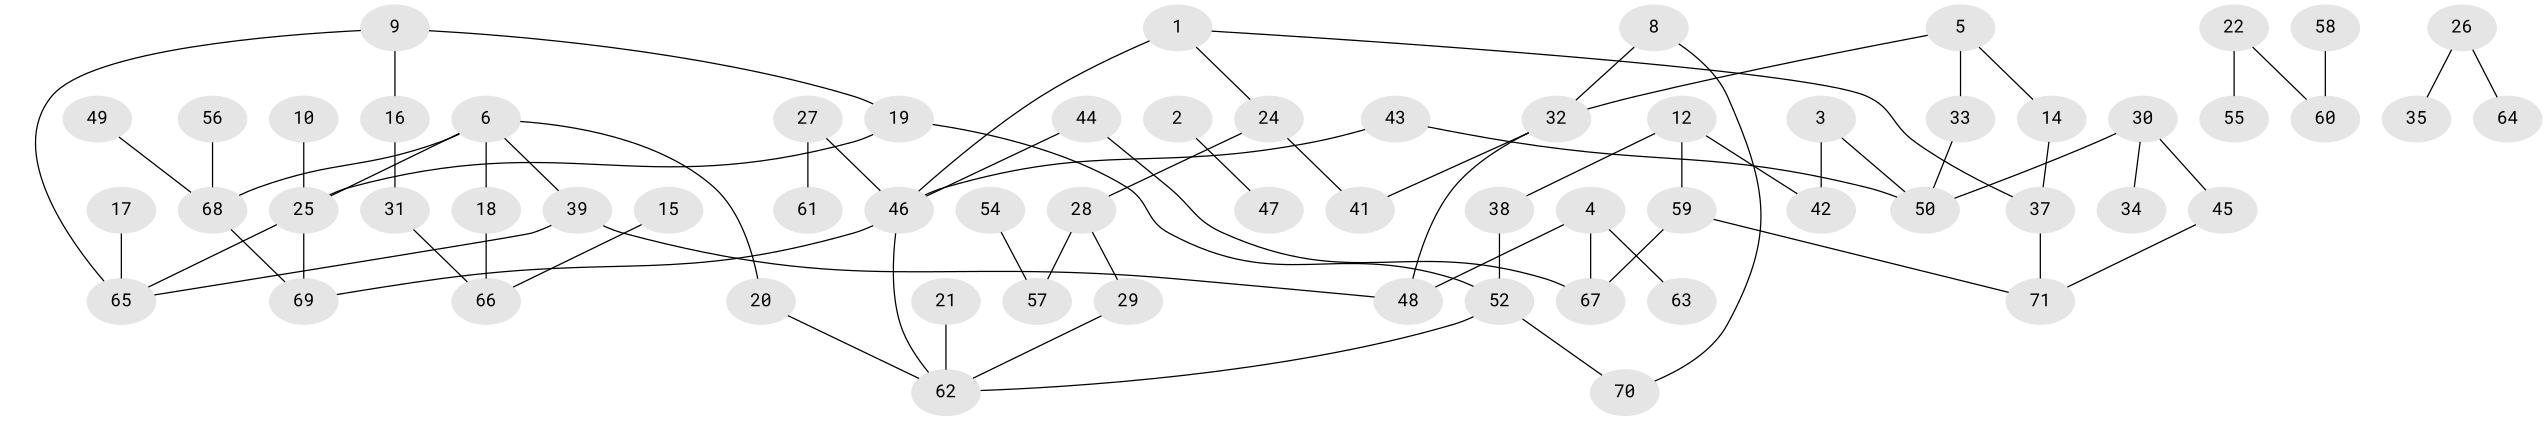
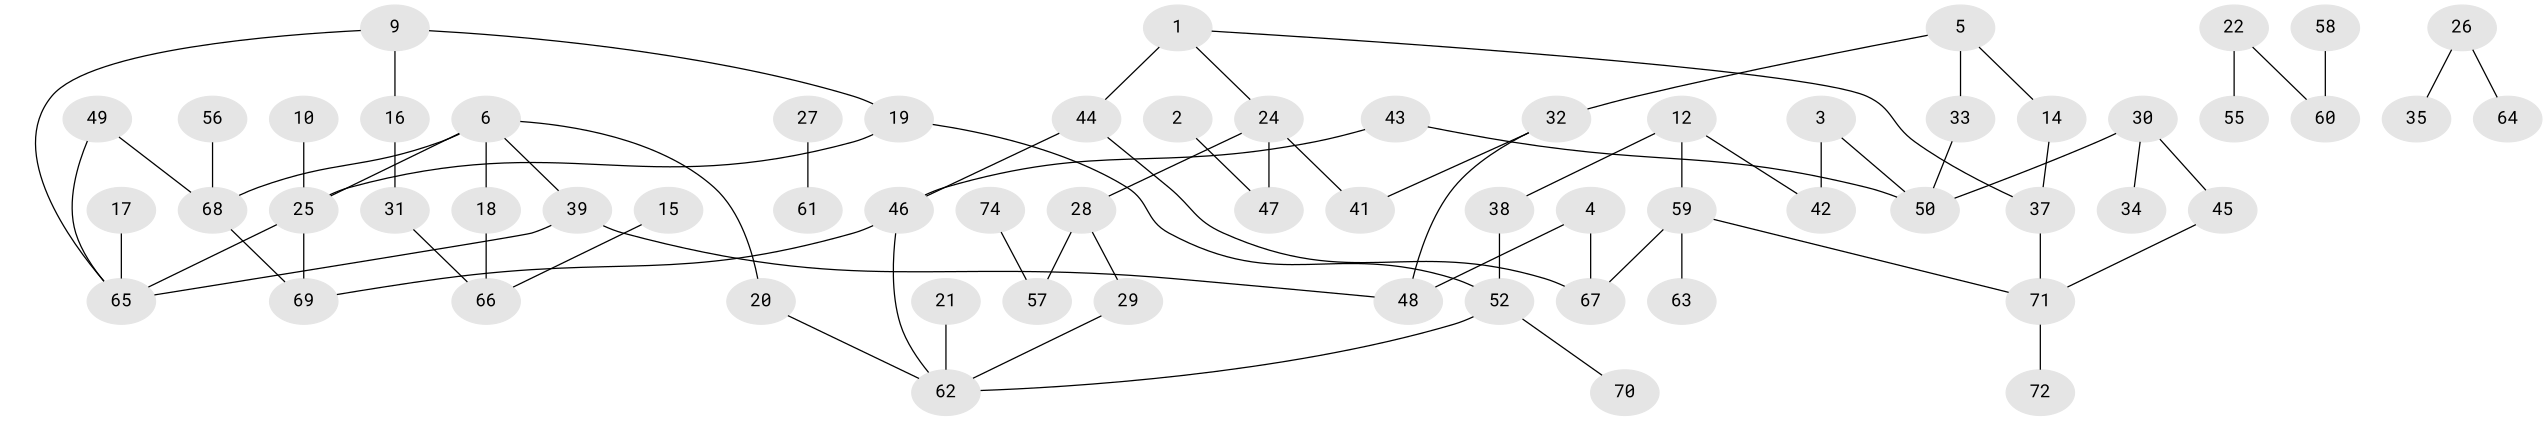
(1654, 28) -> none
(1027, 105) -> (1132, 73)
(853, 165) -> none
none -> (1269, 165)
(990, 210) -> (990, 210)
none -> (73, 214)
(1631, 250) -> (1682, 256)
none -> (2040, 393)
